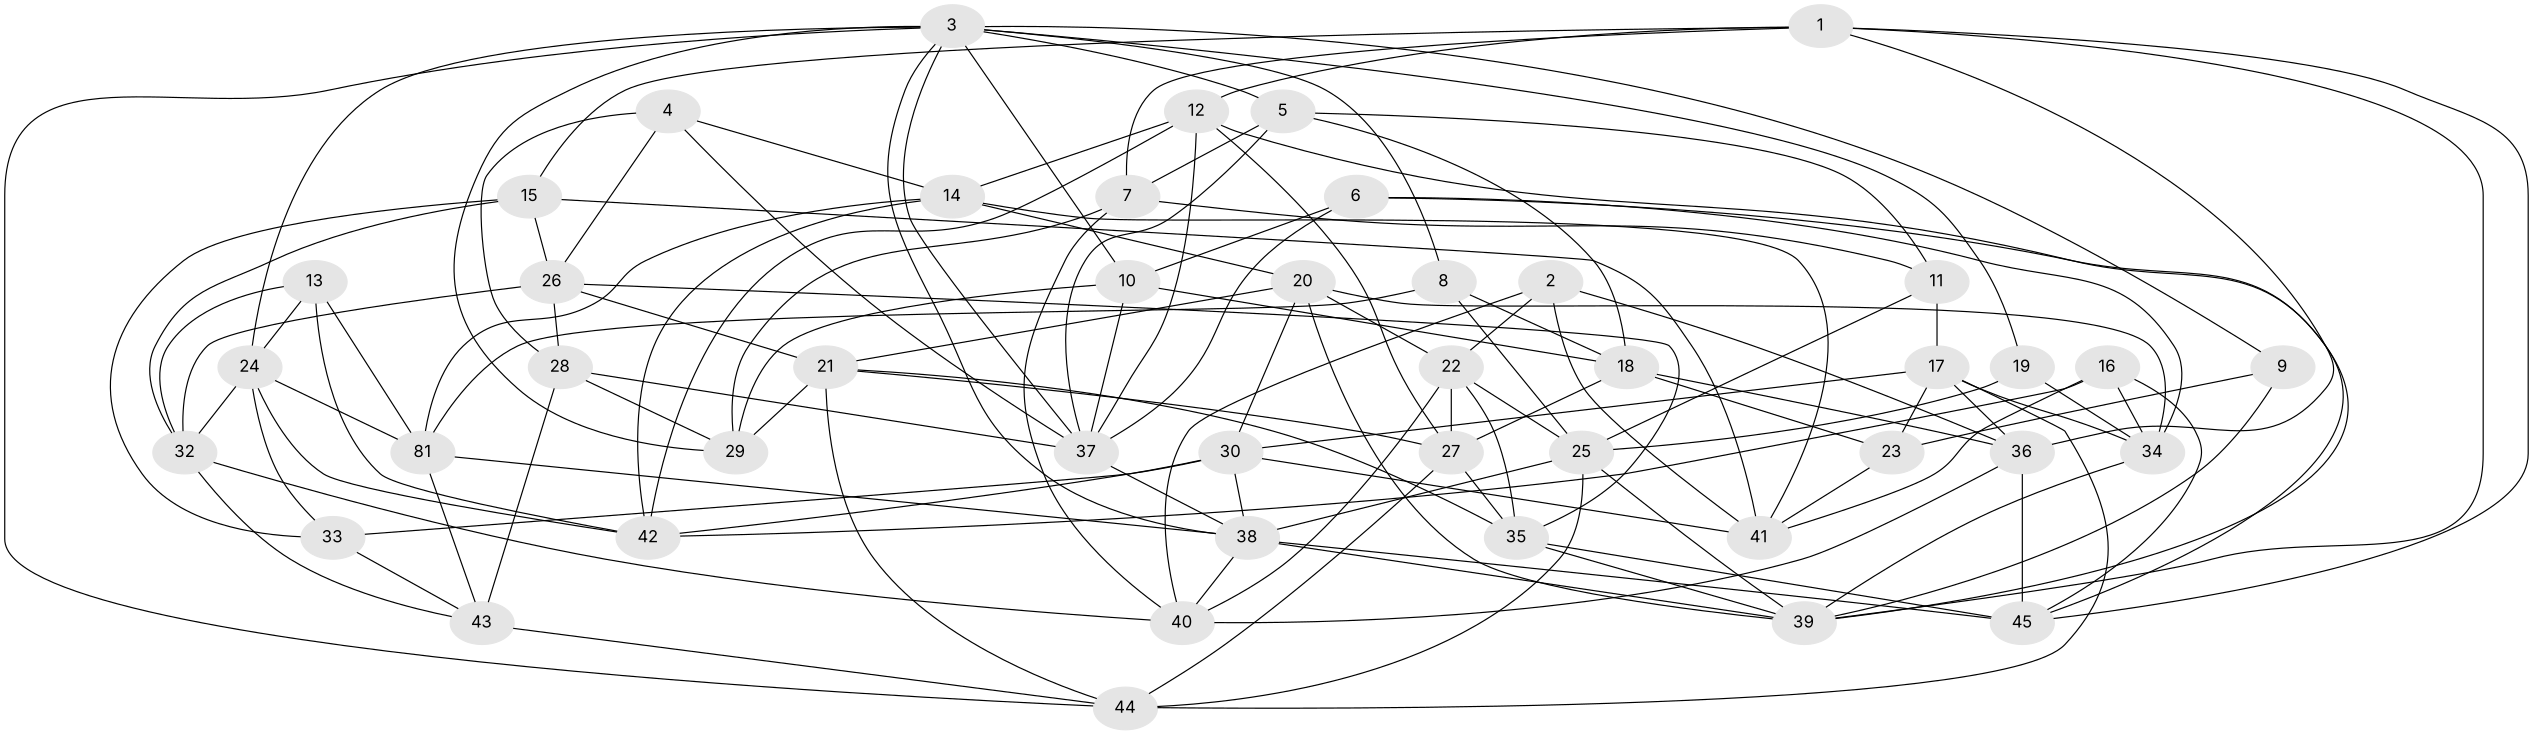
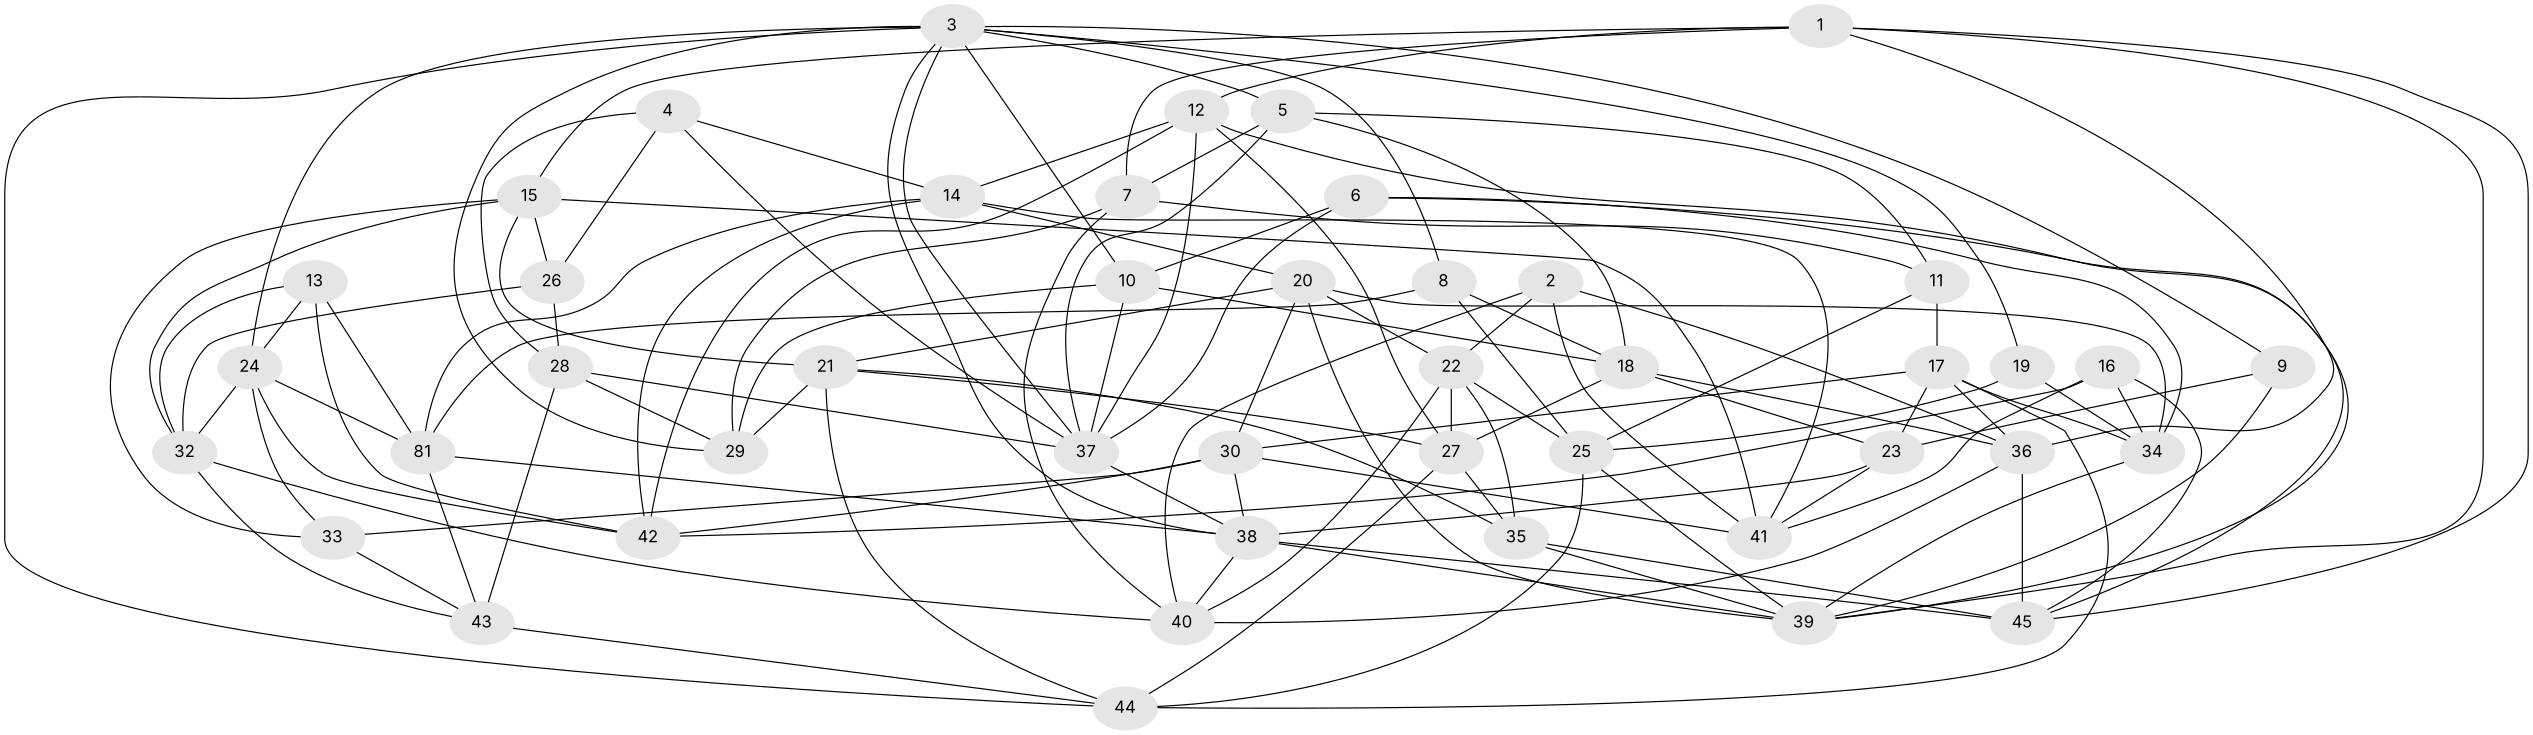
(662, 316) -> (602, 342)
(1414, 322) -> none
(1360, 509) -> (1603, 503)
